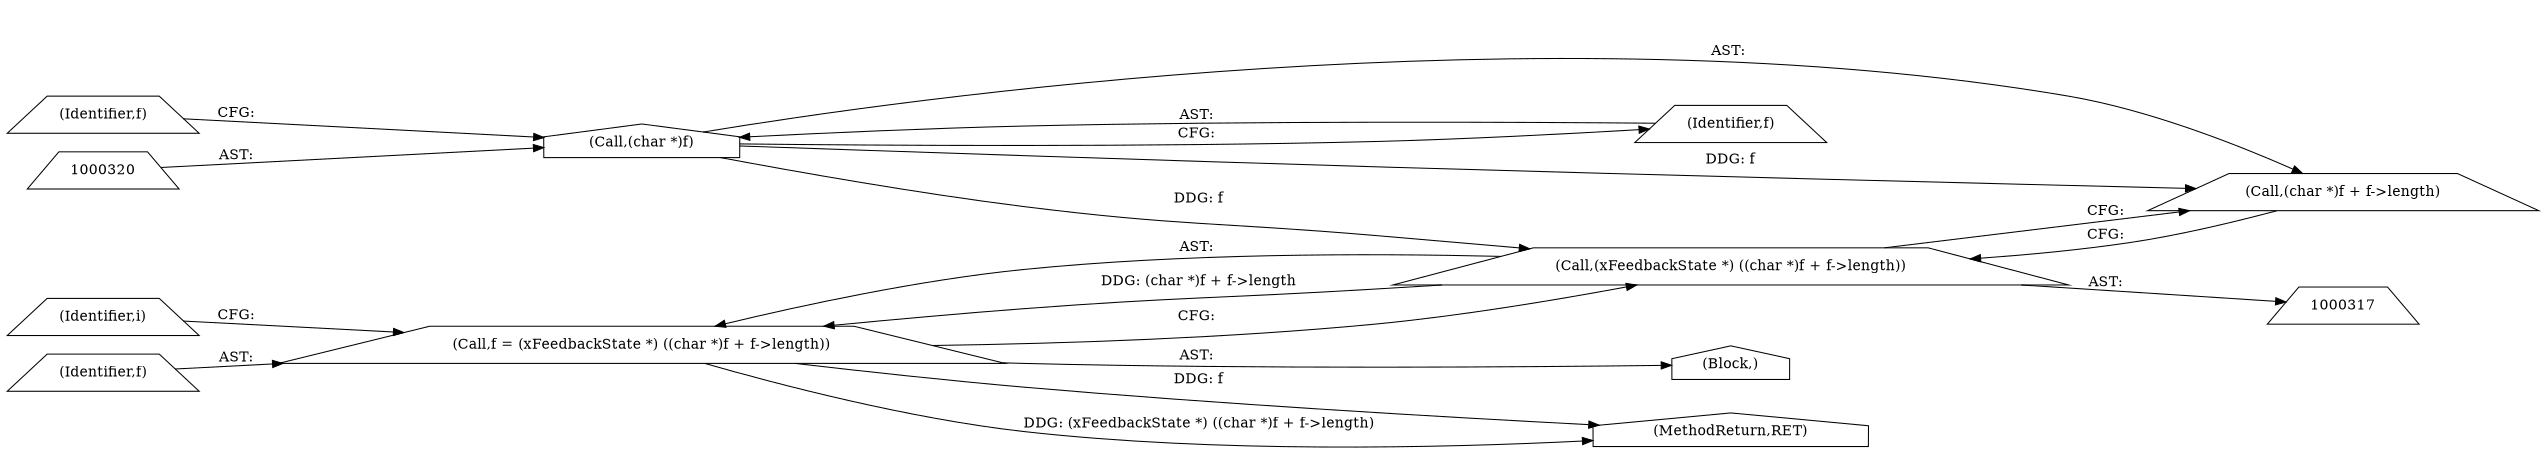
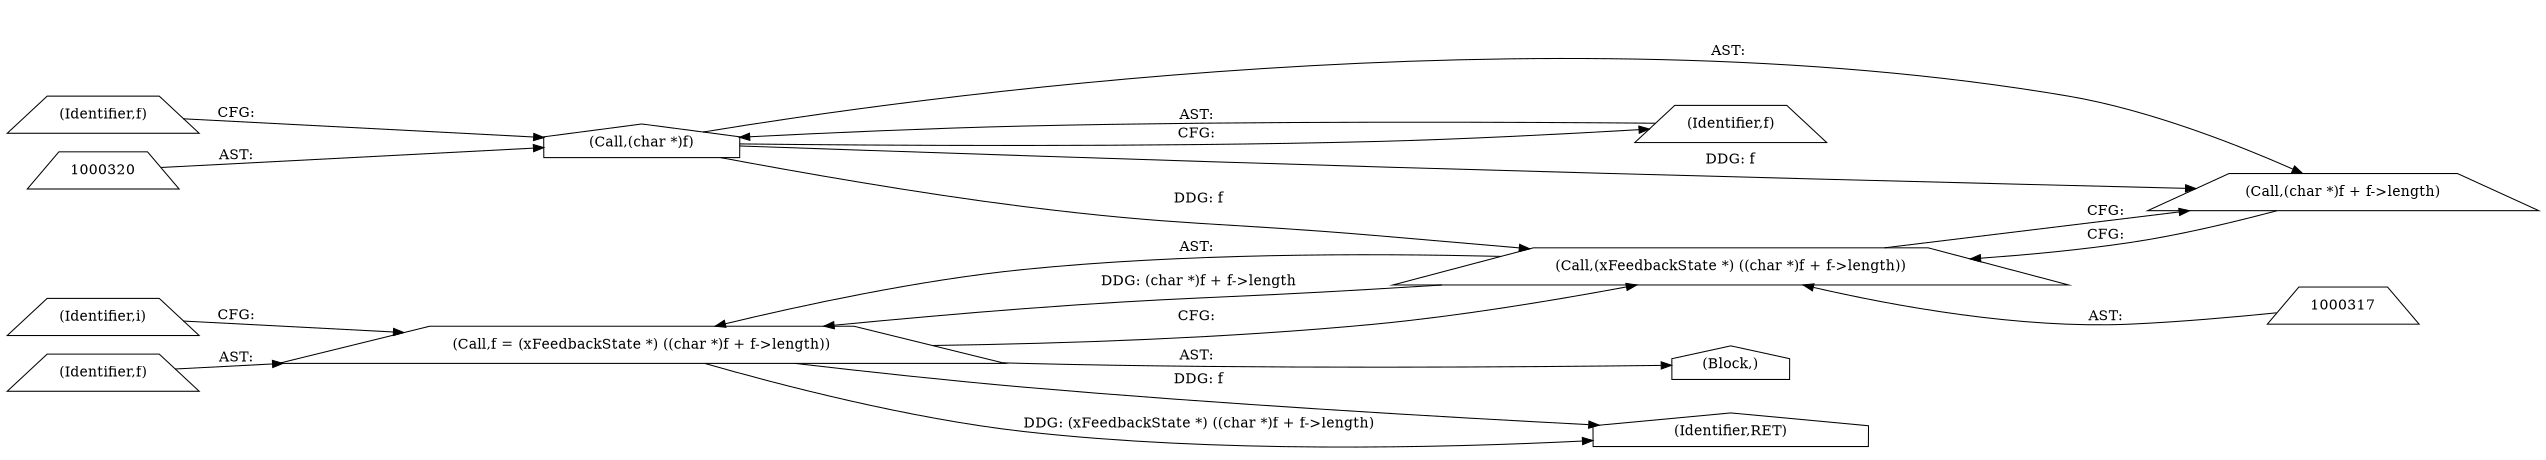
(2148, 293) -> (2044, 323)
(1731, 432) -> (1731, 432)
